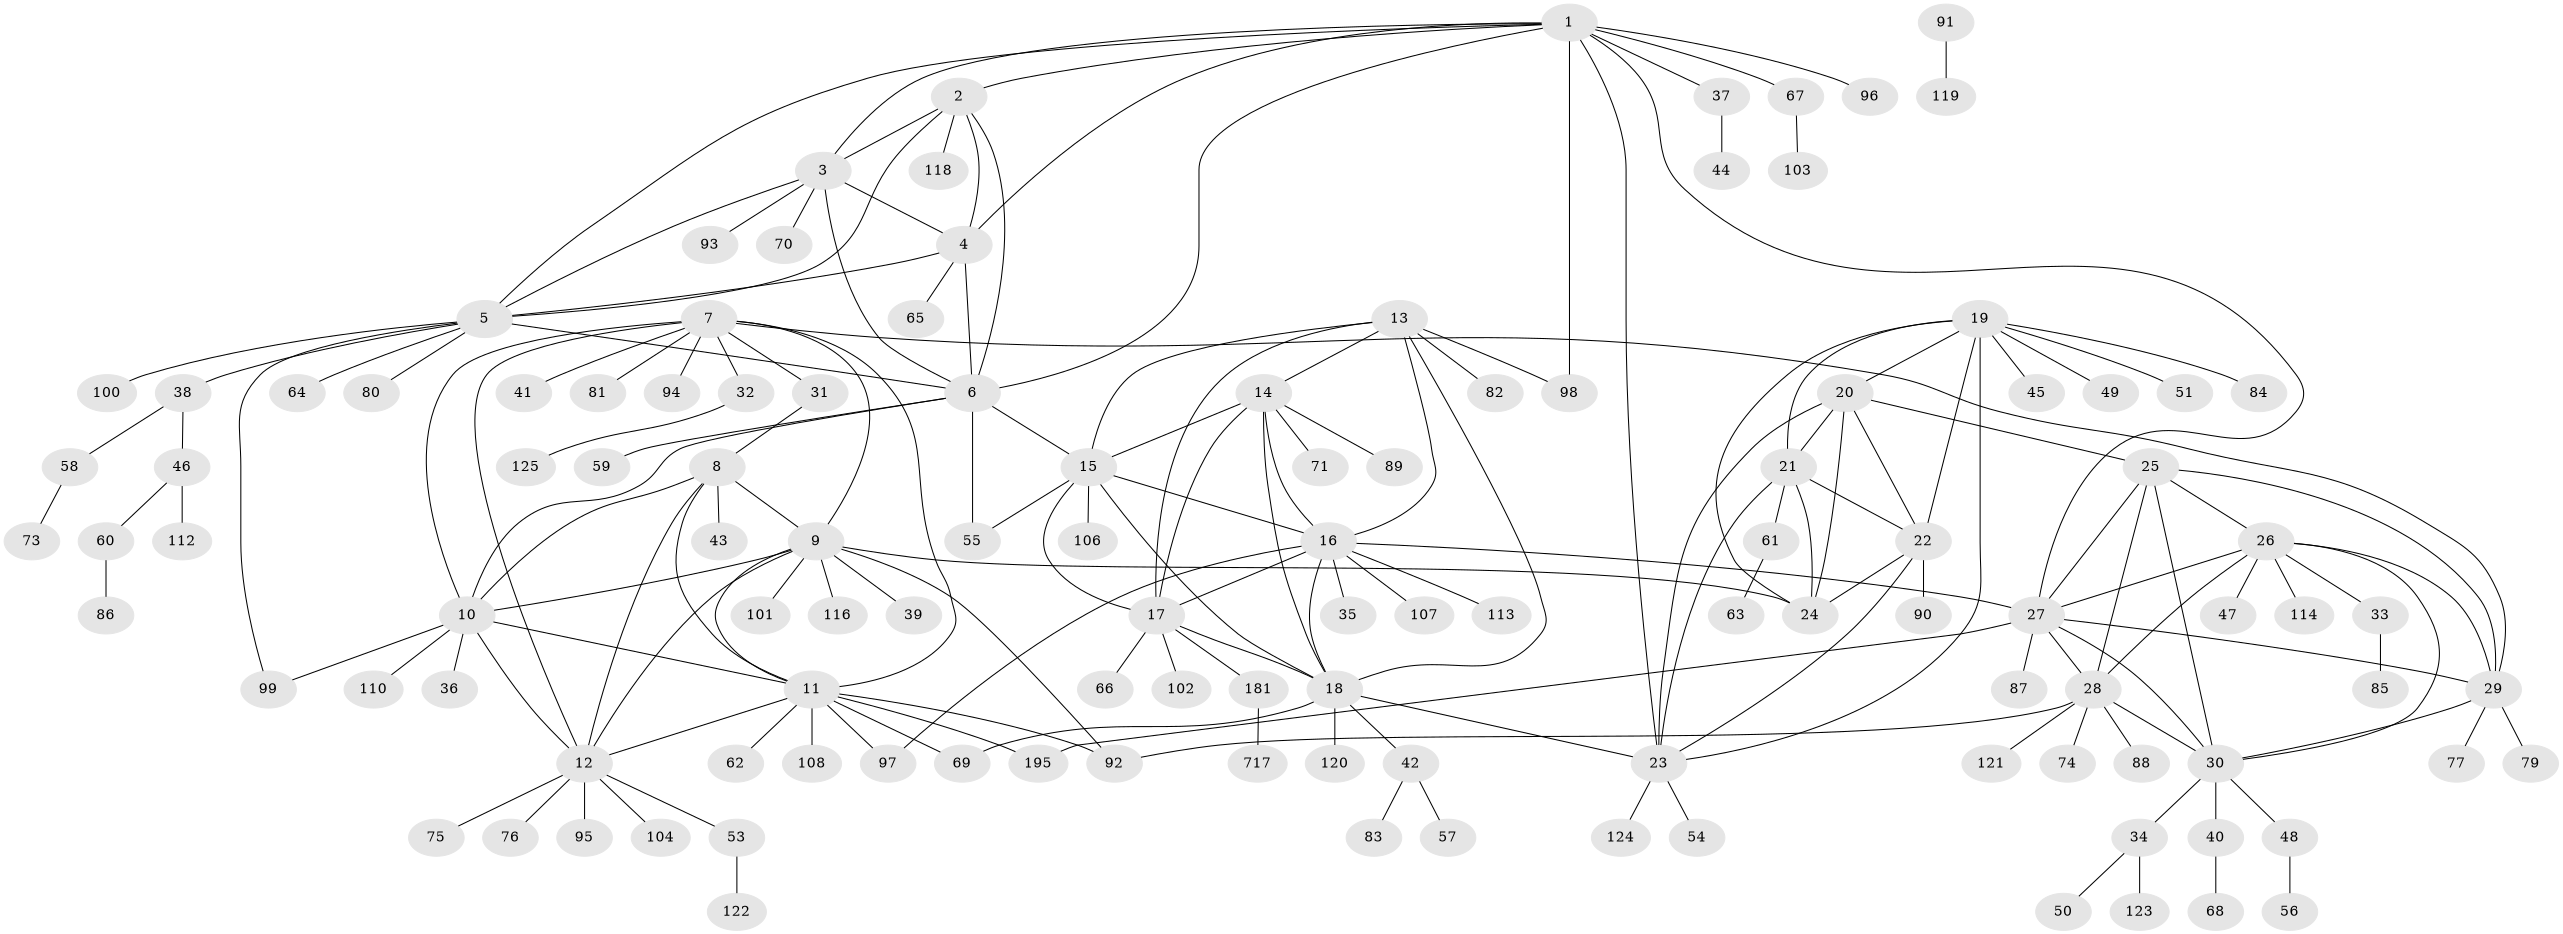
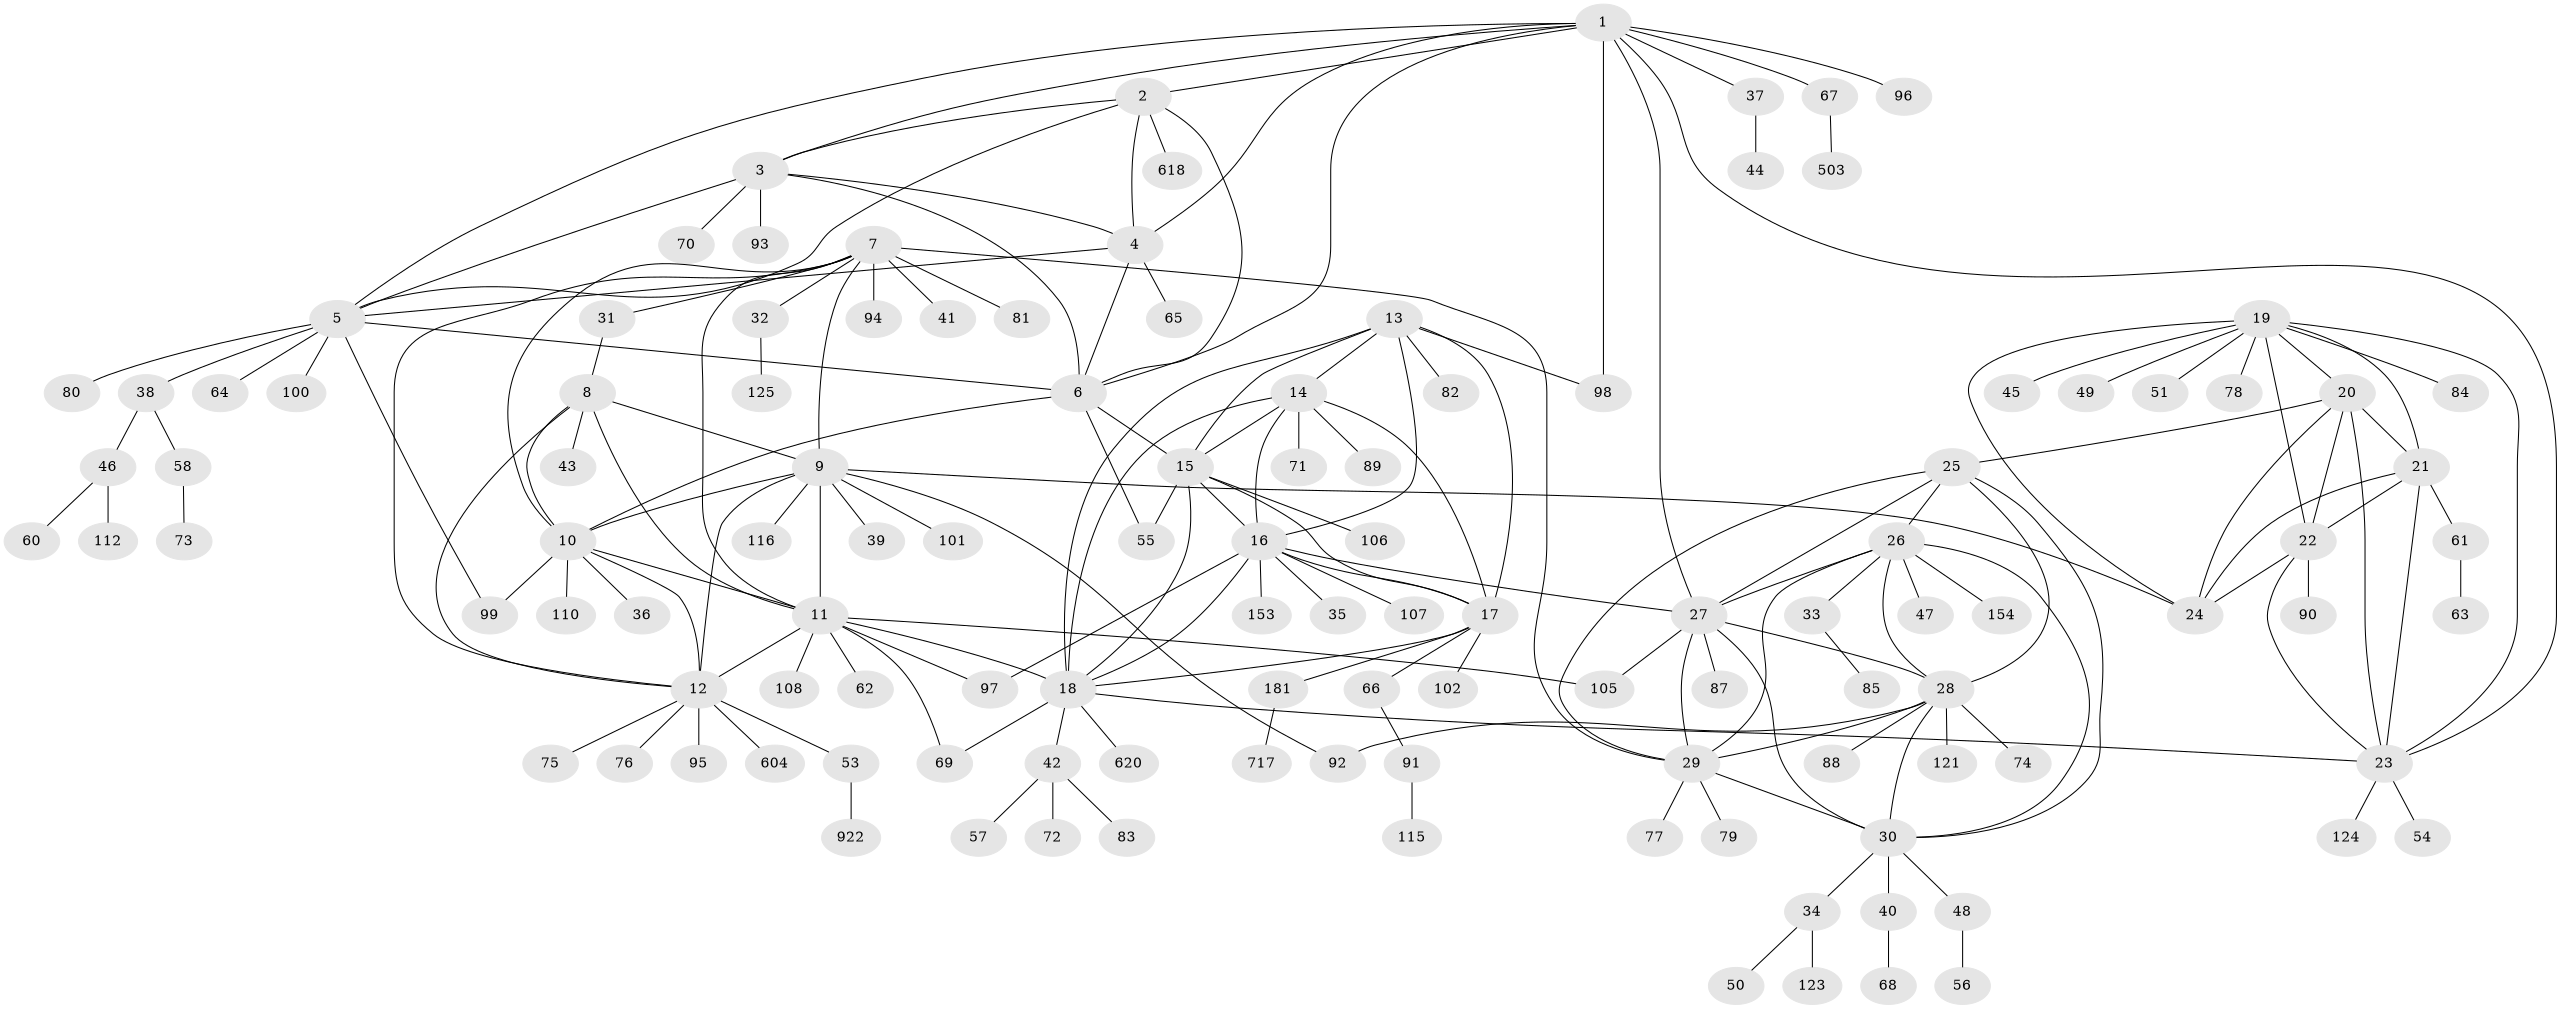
(1946, 97) -> (1412, 838)
(939, 171) -> (1172, 171)
(1798, 171) -> (1832, 171)
none -> (2234, 393)
(602, 467) -> none
(106, 615) -> none
(1502, 615) -> (1262, 615)
(2304, 615) -> (2002, 615)
(968, 716) -> (947, 647)
none -> (1392, 727)
none -> (1843, 729)
(1038, 764) -> (1604, 690)
(1335, 764) -> (1129, 764)
(661, 838) -> (775, 764)
none -> (1053, 838)
(737, 912) -> (851, 838)
